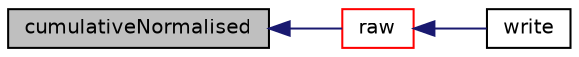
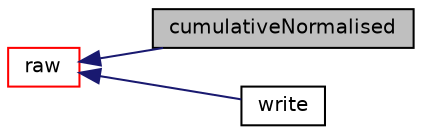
(316, 29) -> (132, 53)
